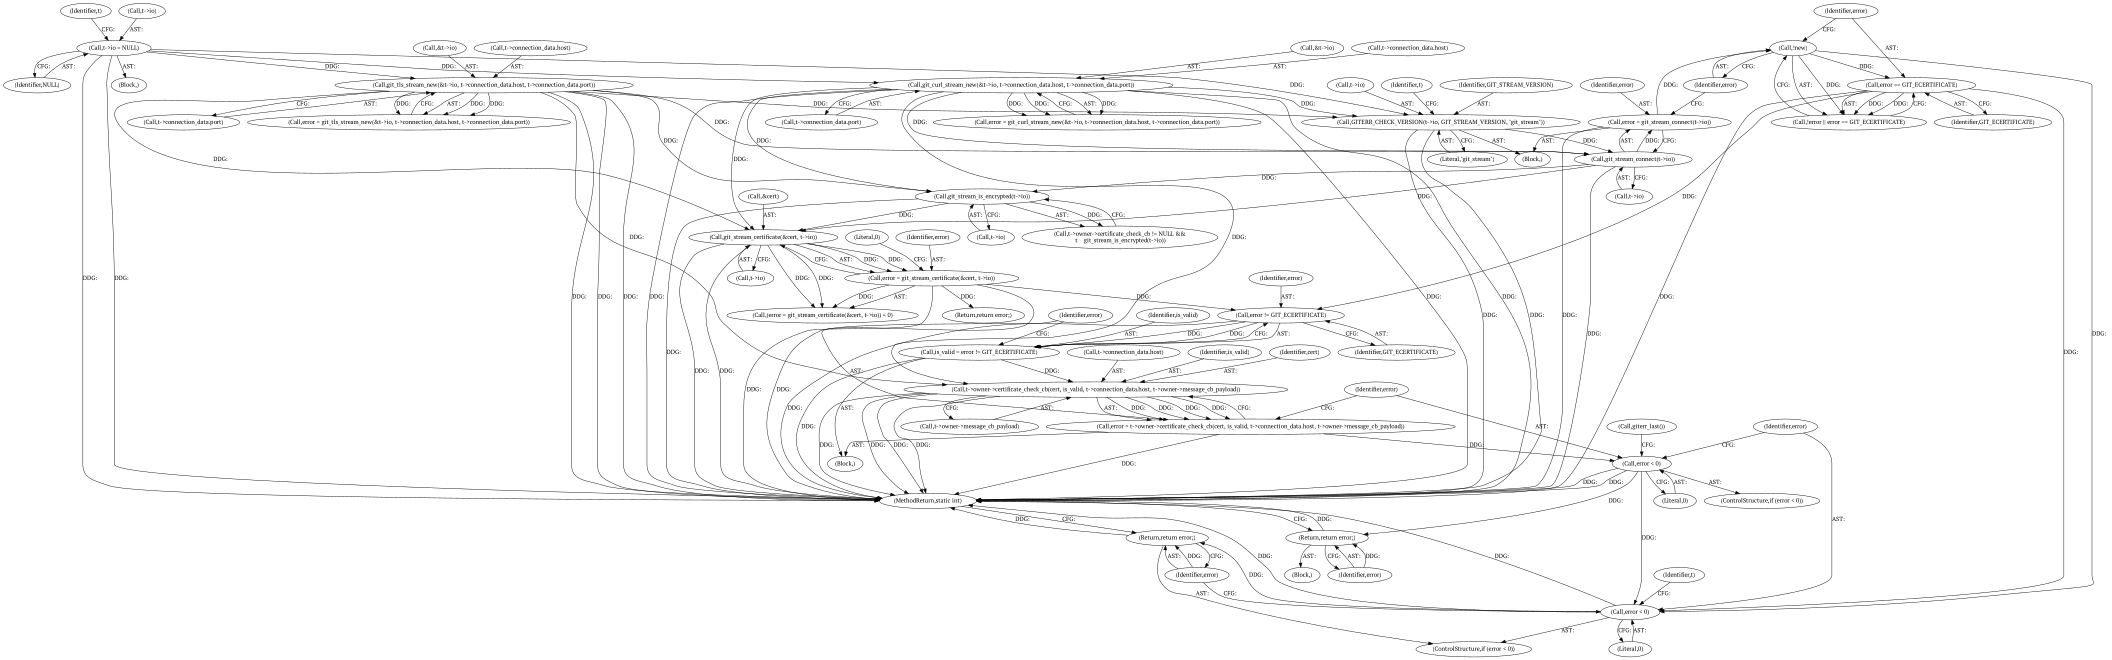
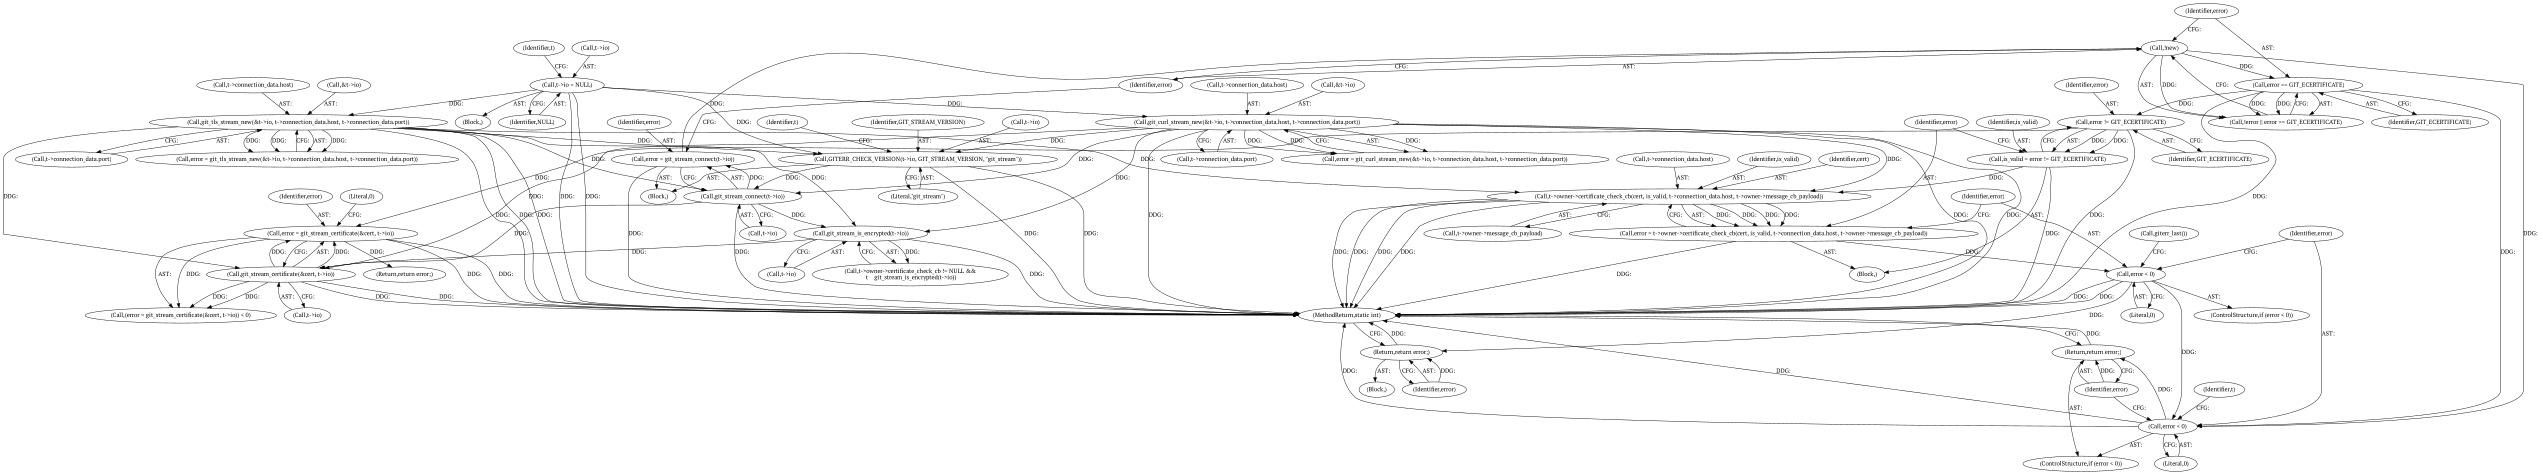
(763, 197) -> none
(1109, 297) -> (1215, 149)
